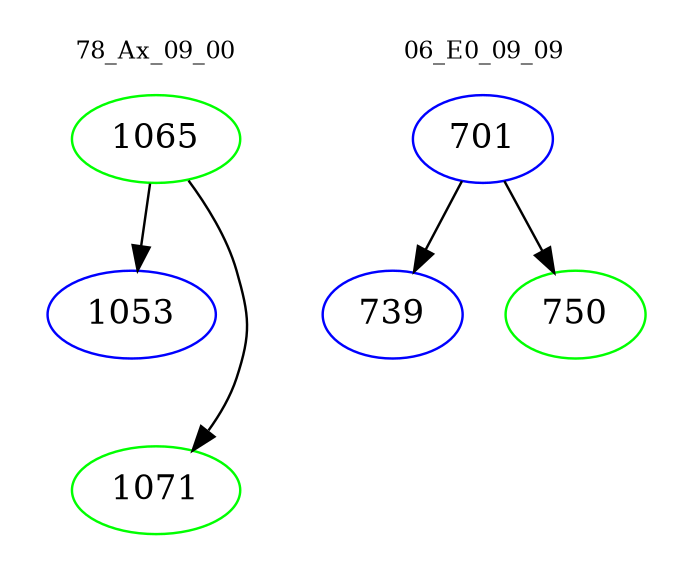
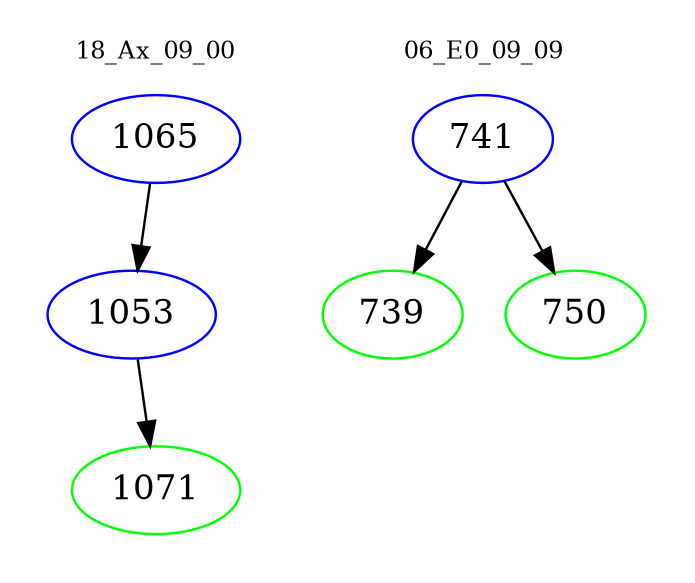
(156, 52) -> (156, 52)
(156, 139) -> (156, 139)
(483, 139) -> (483, 139)
(245, 303) -> (142, 390)
(393, 315) -> (393, 315)
